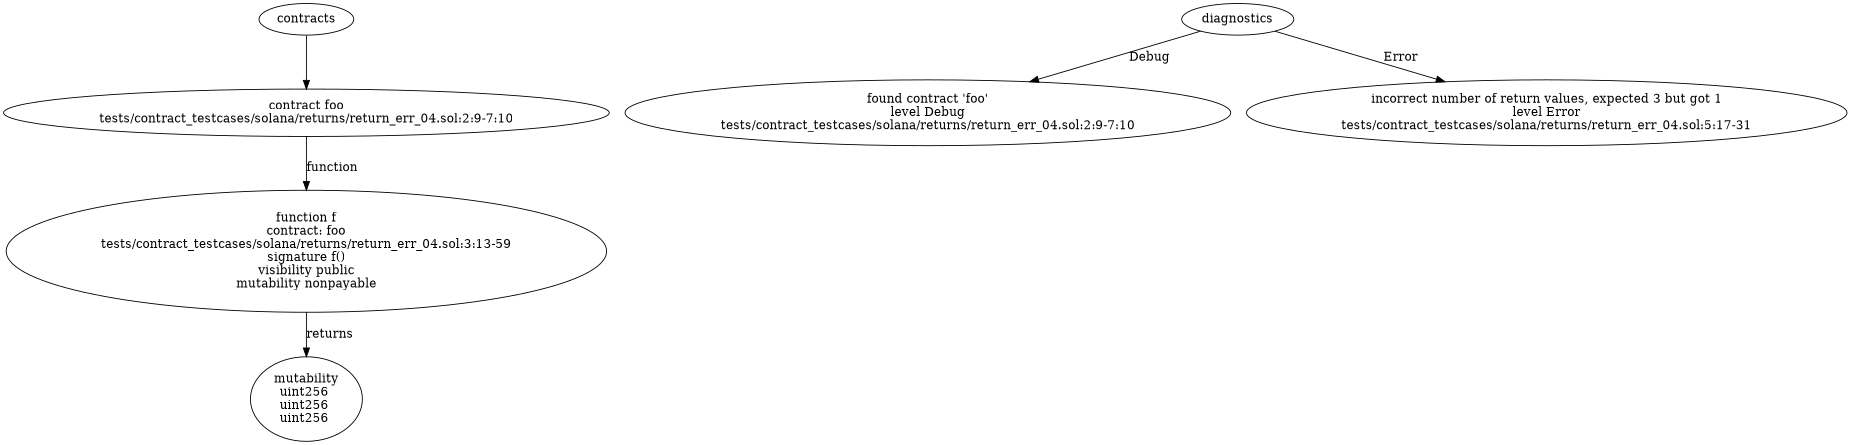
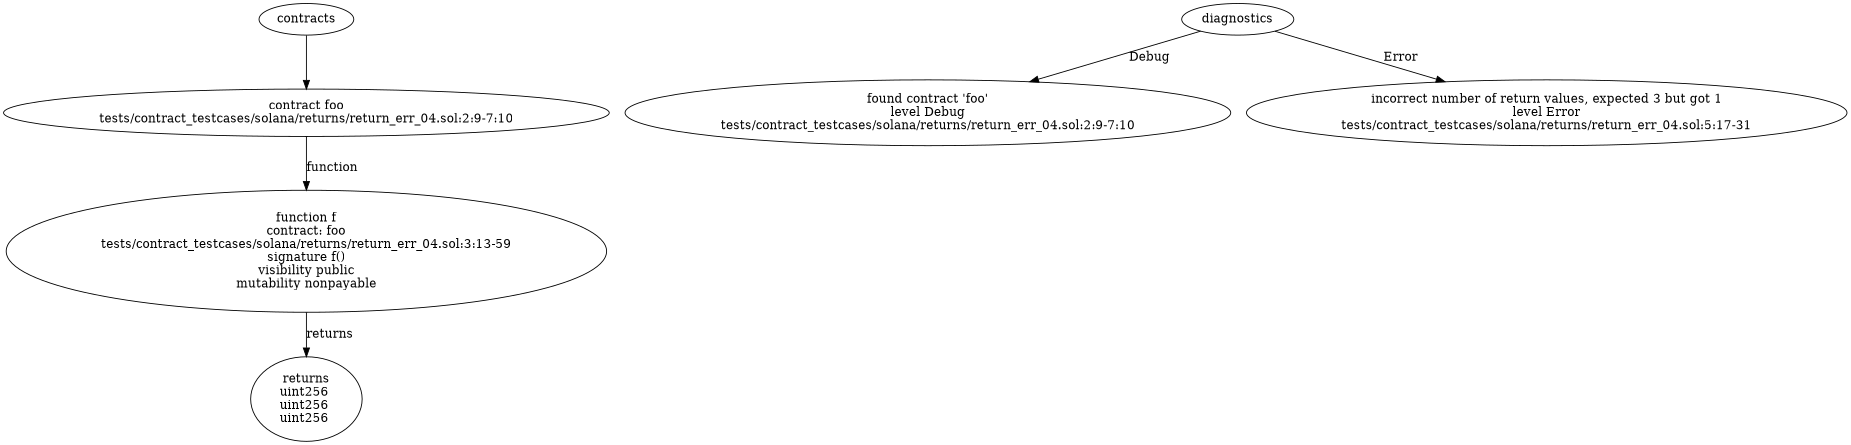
(306, 399) -> (306, 399)
